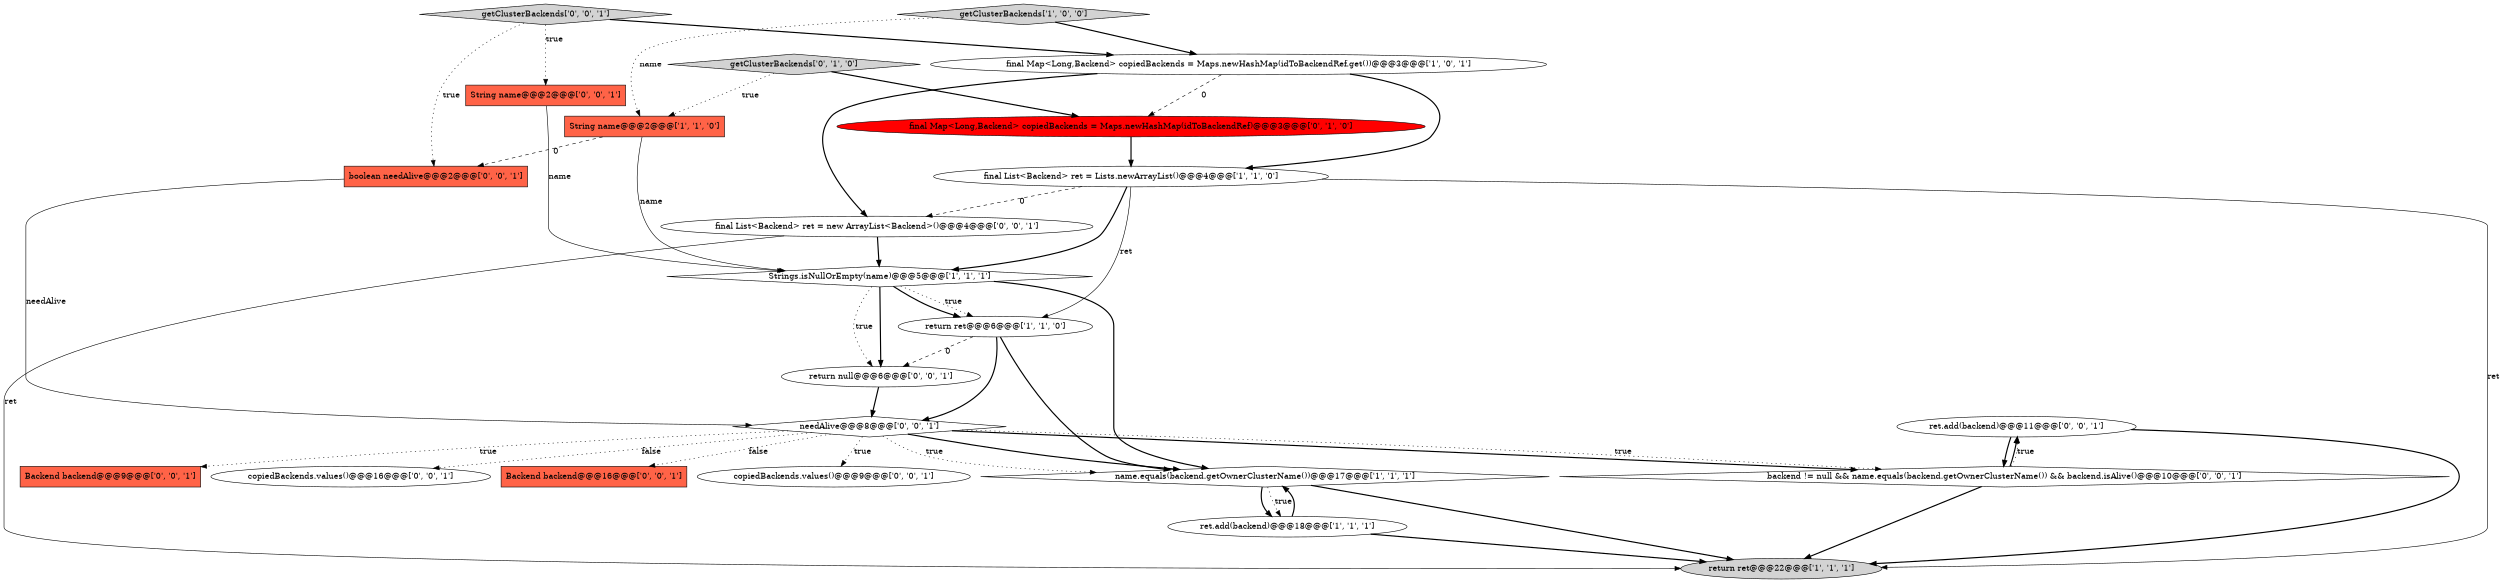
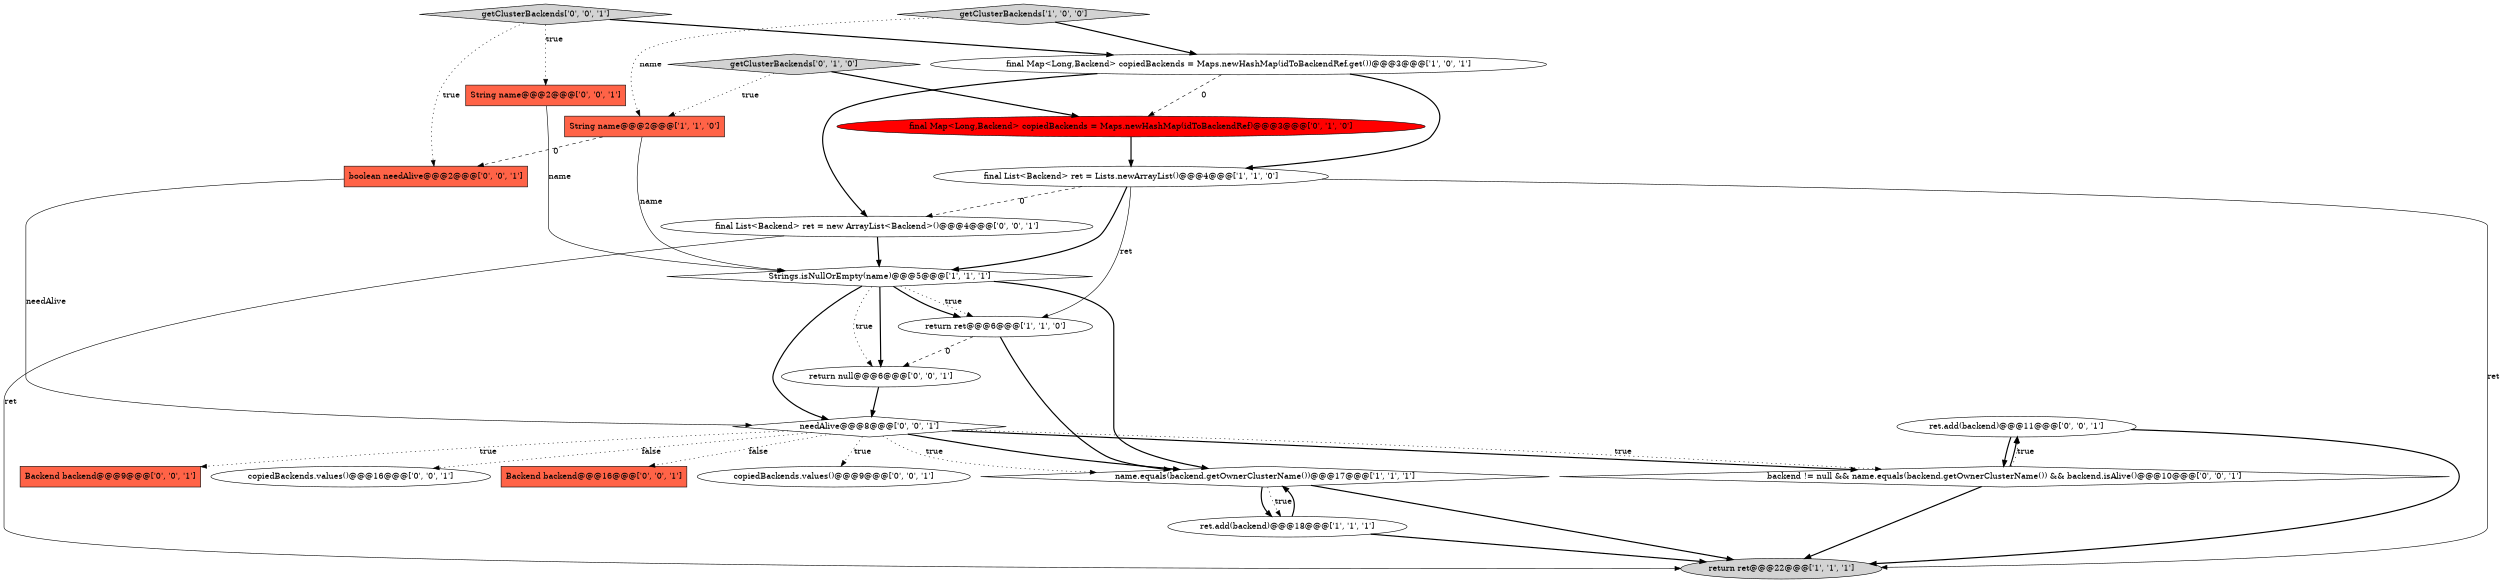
(981, 392) -> (787, 349)
